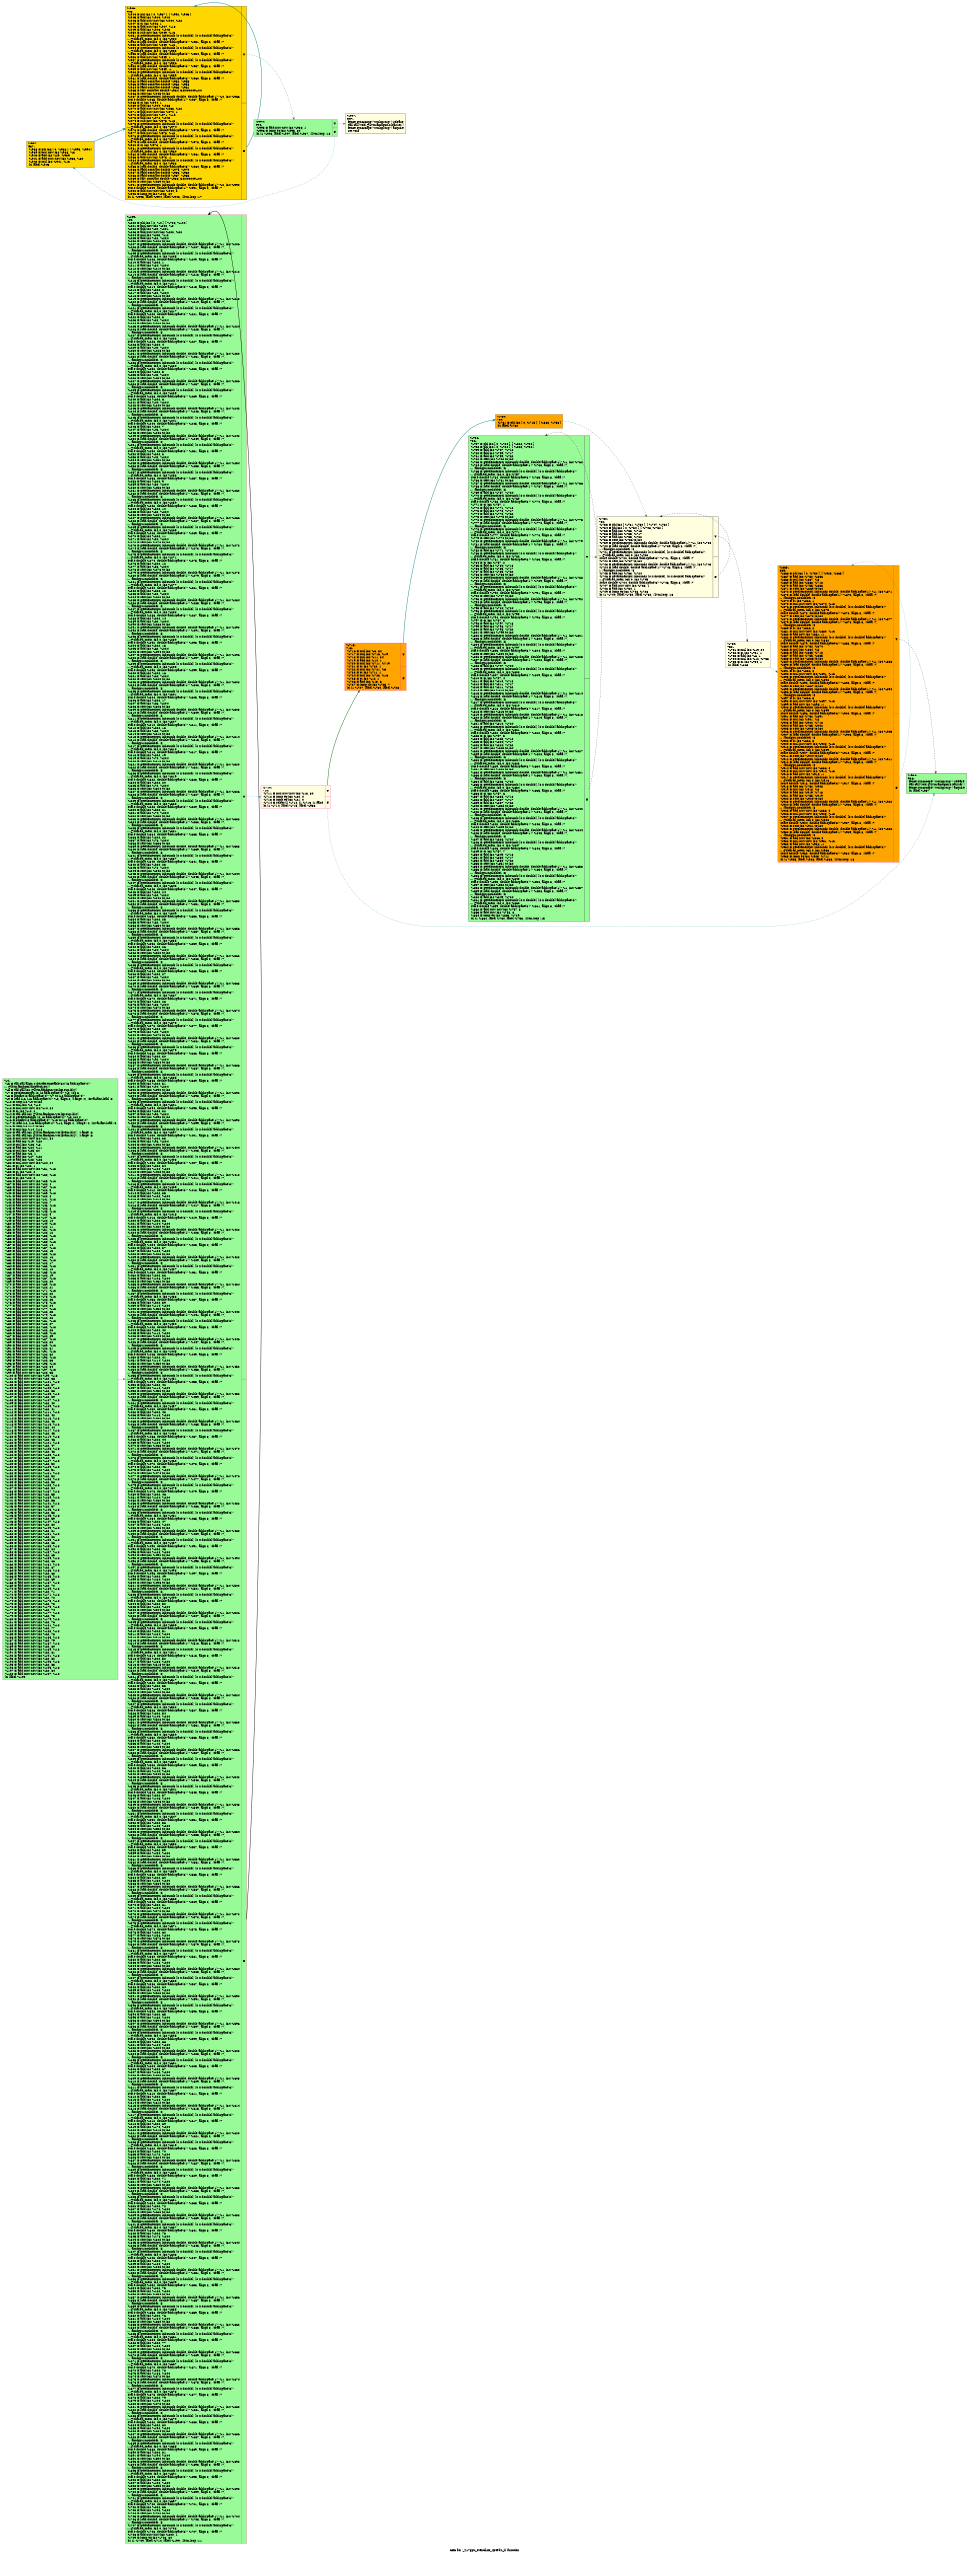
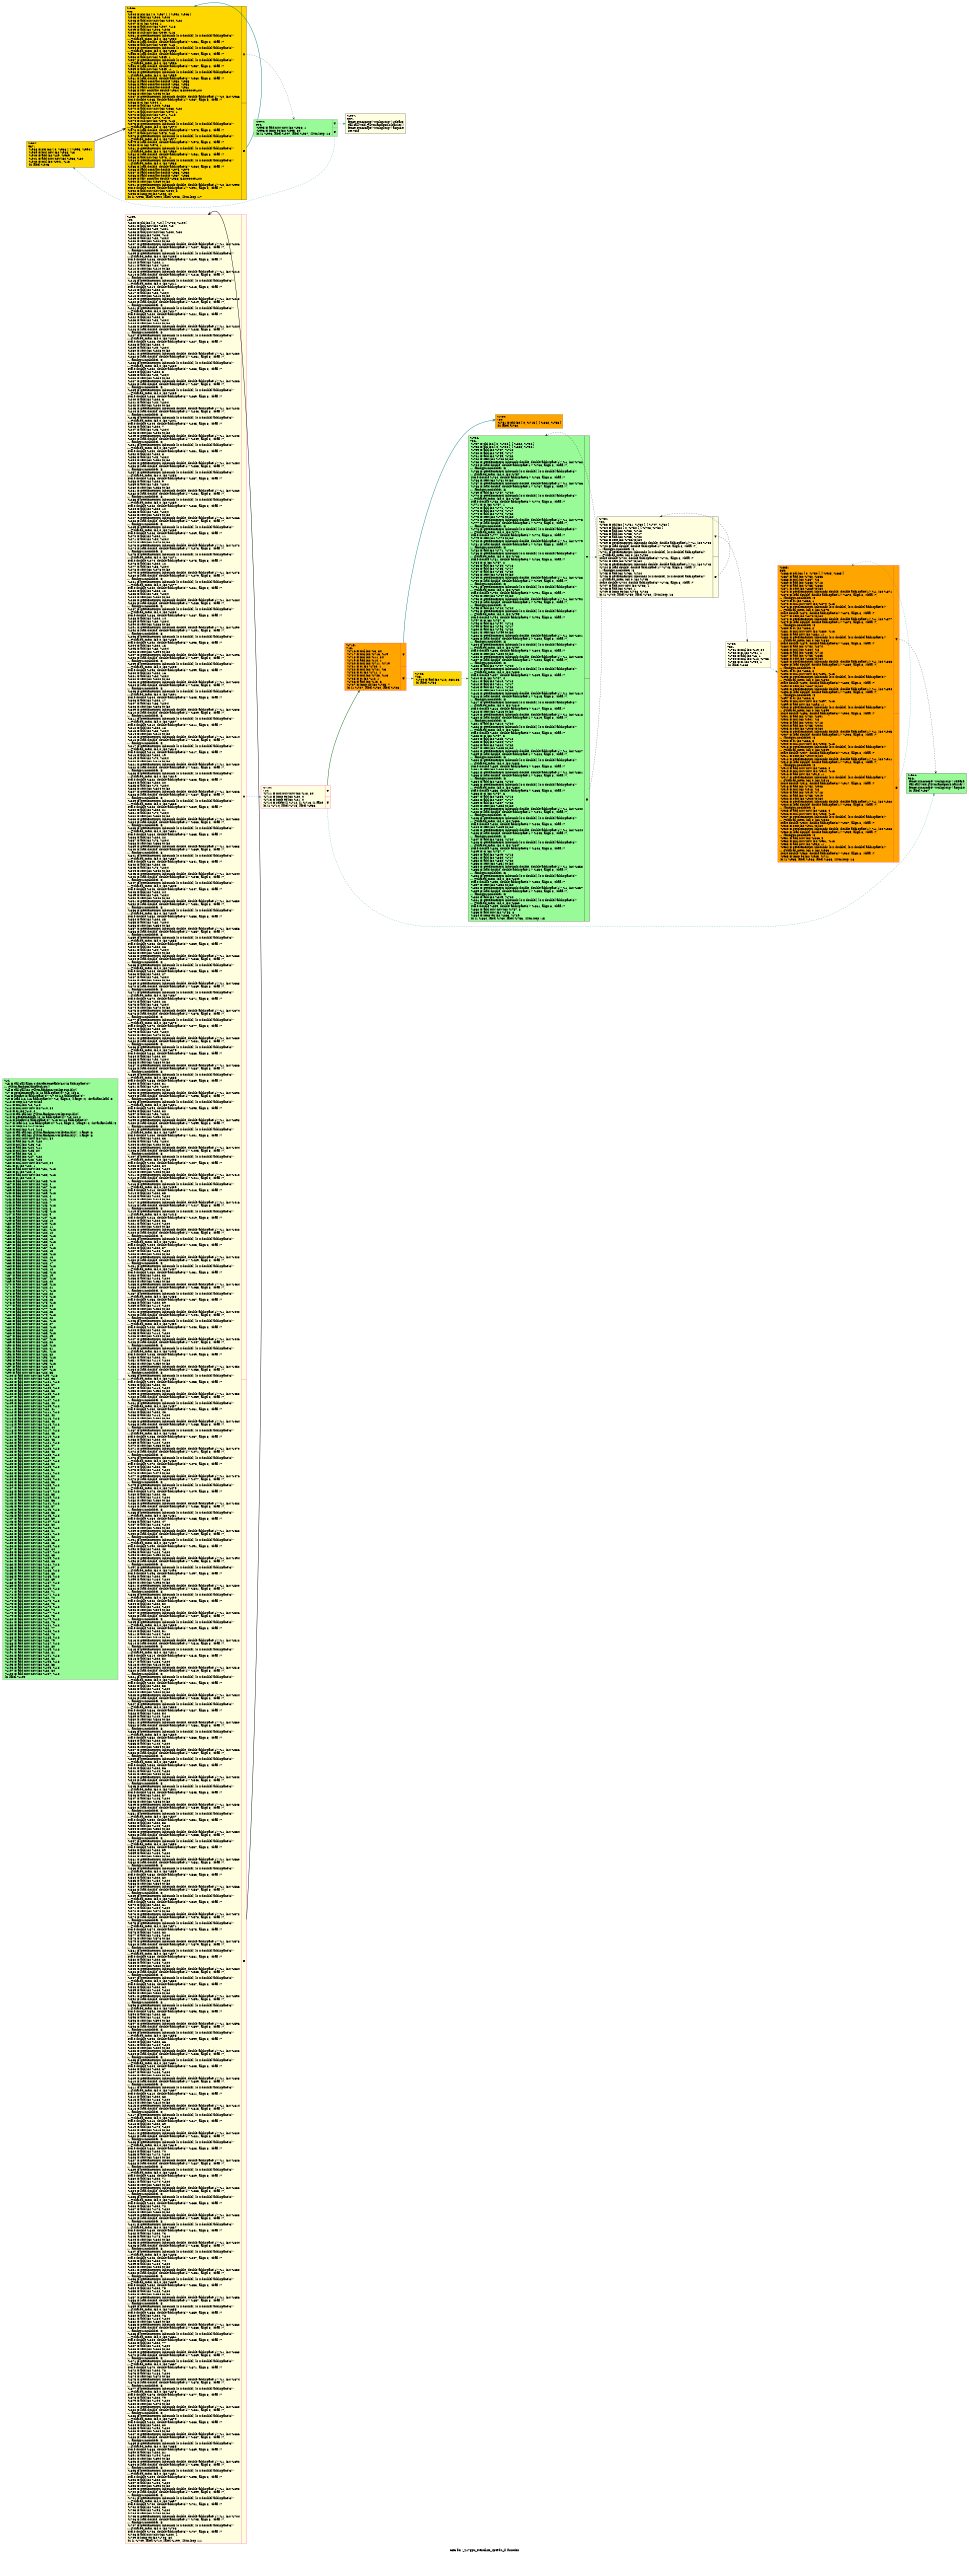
(109, 135) -> (109, 135)
(616, 456) -> none
none -> (437, 678)
(186, 1379) -> (186, 1379)
